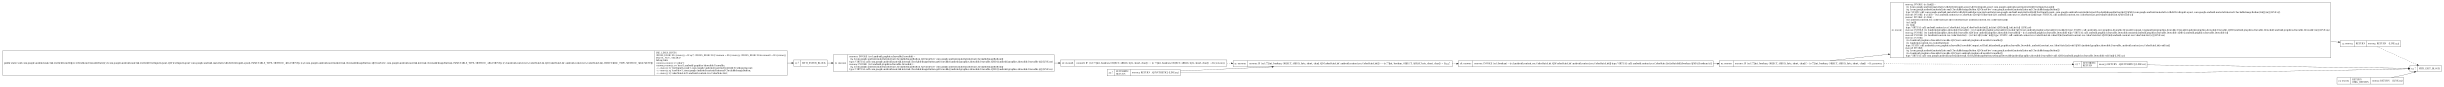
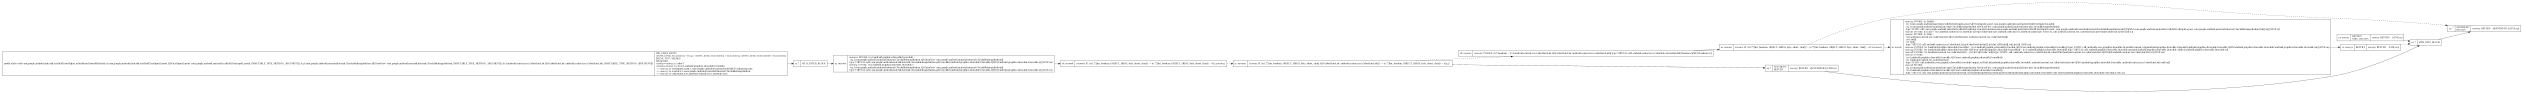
(2278, 67) -> (2454, 36)
(1226, 69) -> (1608, 66)
